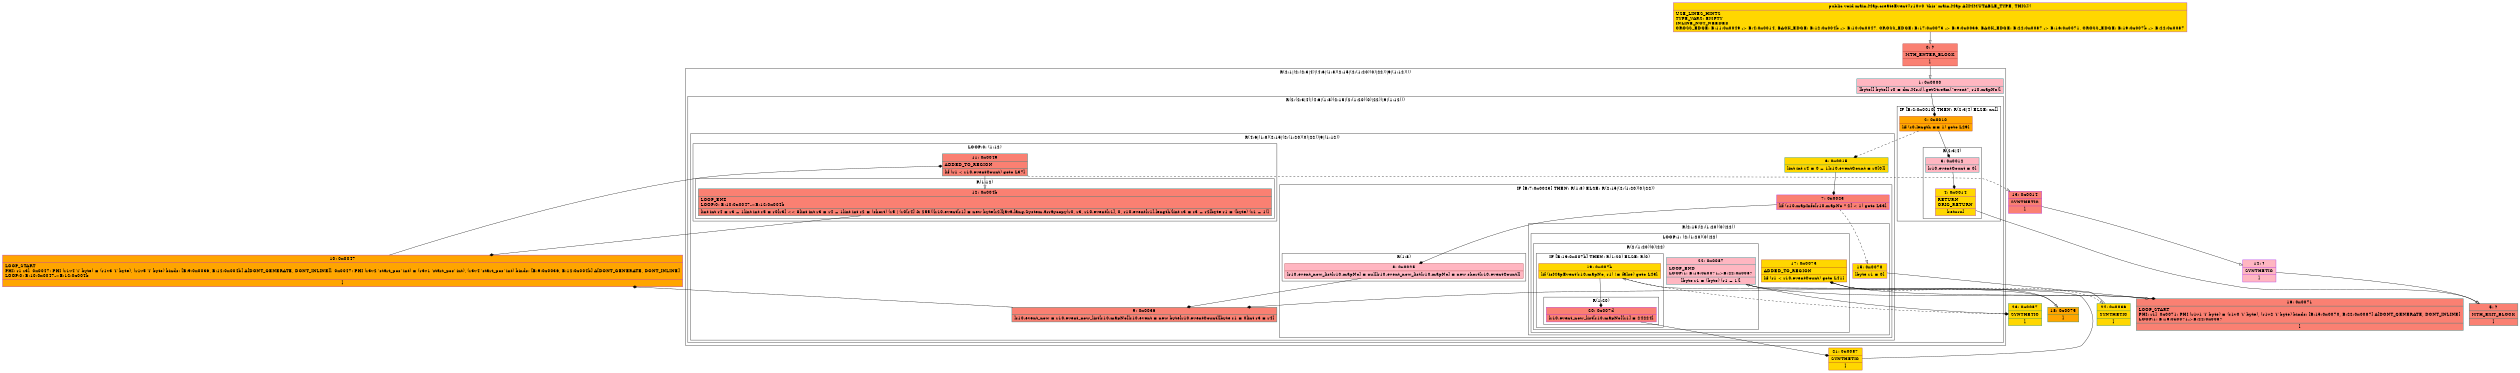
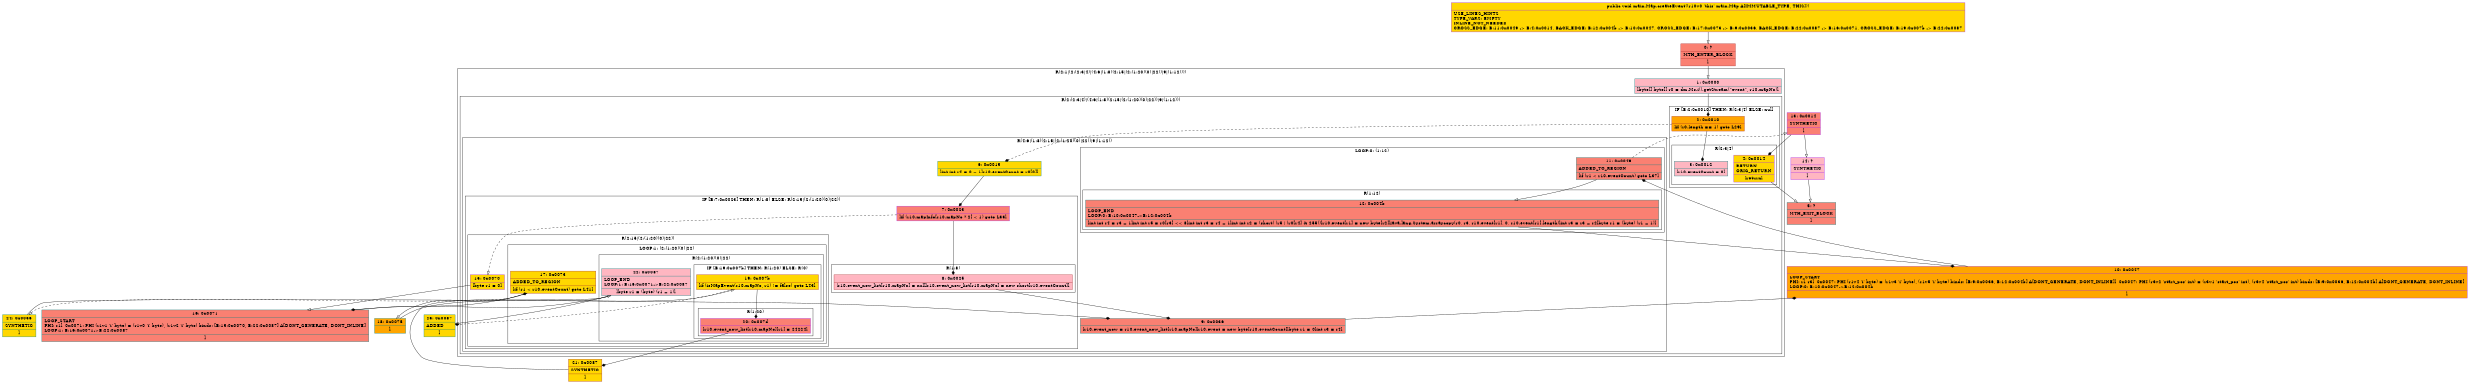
(1954, 180) -> (1781, 144)
(2025, 314) -> (435, 326)
